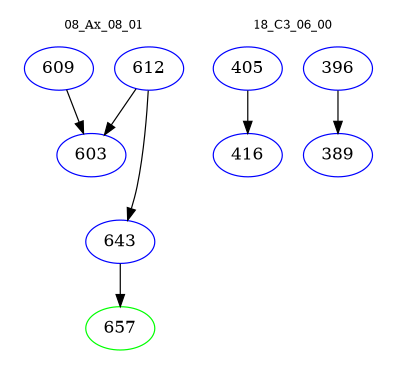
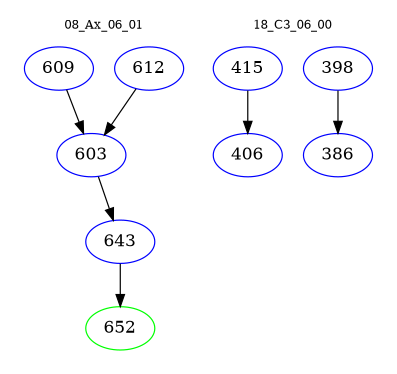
(104, 26) -> (104, 26)
(248, 69) -> (248, 69)
(338, 69) -> (338, 69)
(143, 150) -> (104, 193)
(248, 155) -> (248, 155)
(338, 155) -> (338, 155)
(120, 328) -> (120, 328)
